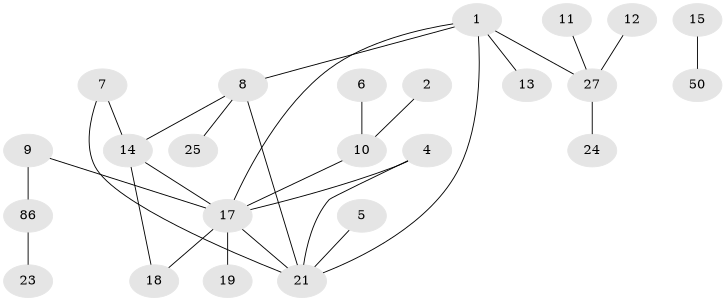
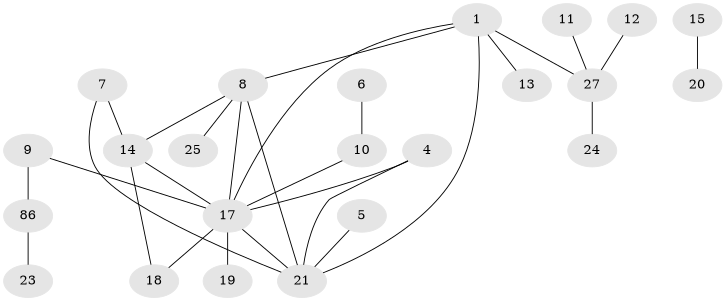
(427, 85) -> none
(697, 85) -> (697, 85)
none -> (235, 151)
